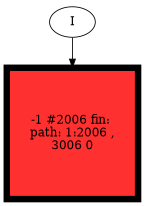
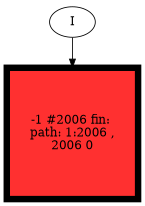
(72, 133) -> (72, 133)
